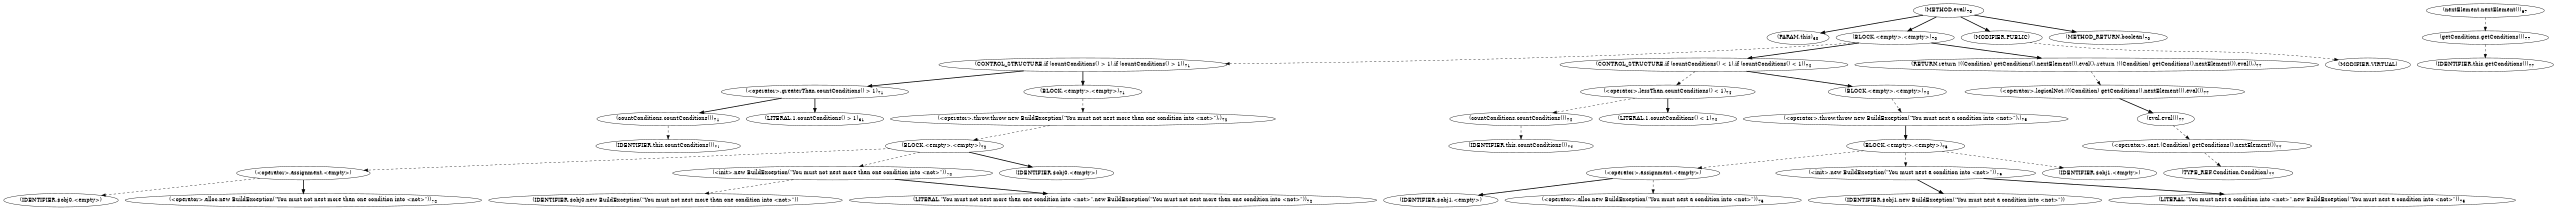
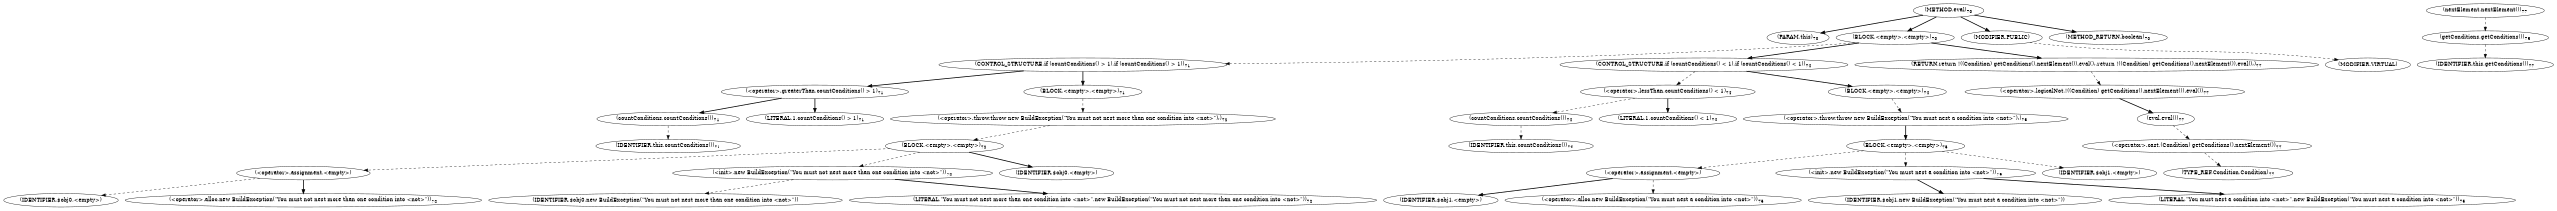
(2525, 10) -> (2525, 10)
(1816, 37) -> (1816, 37)
(2528, 37) -> (2528, 37)
(862, 118) -> (862, 118)
